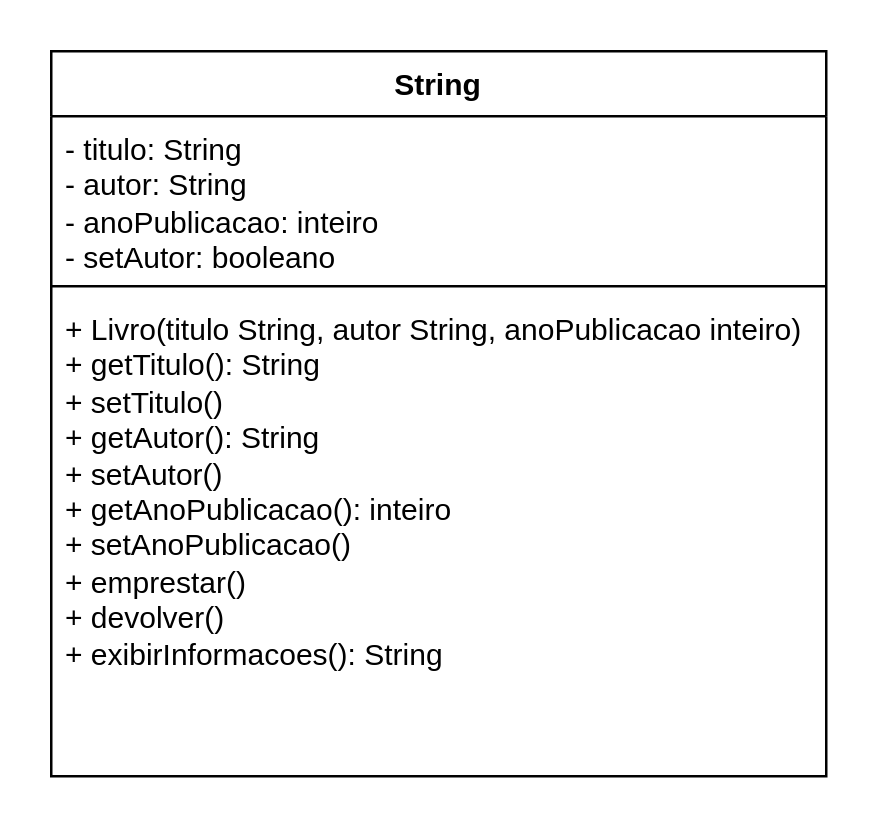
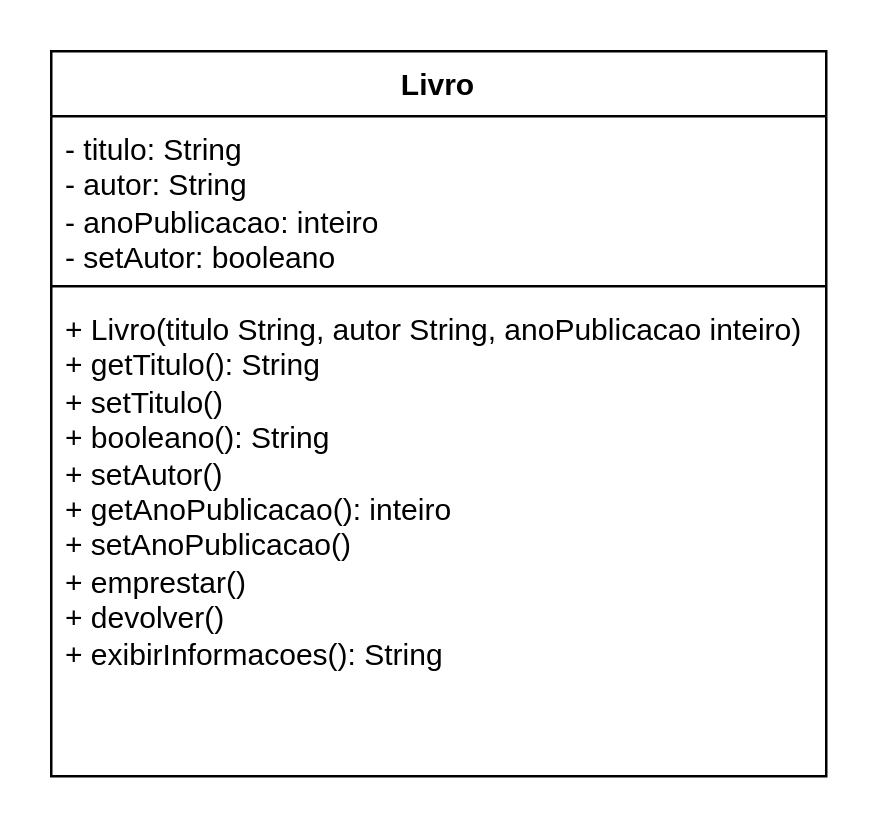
(439, 87) -> (439, 87)
(441, 512) -> (441, 512)
